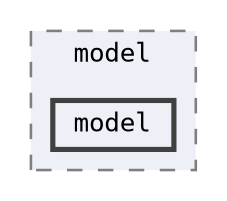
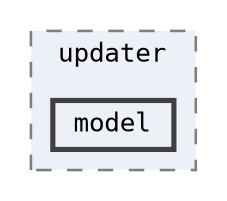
(113, 55) -> (113, 55)
